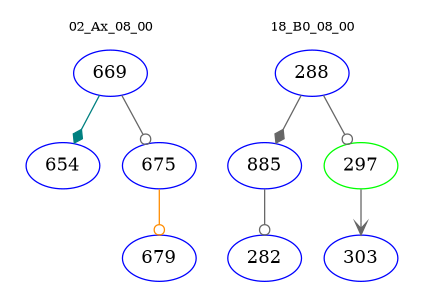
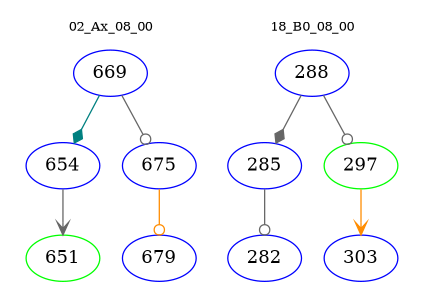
(265, 166) -> (265, 166)
(361, 206) -> (361, 206)
none -> (63, 258)
